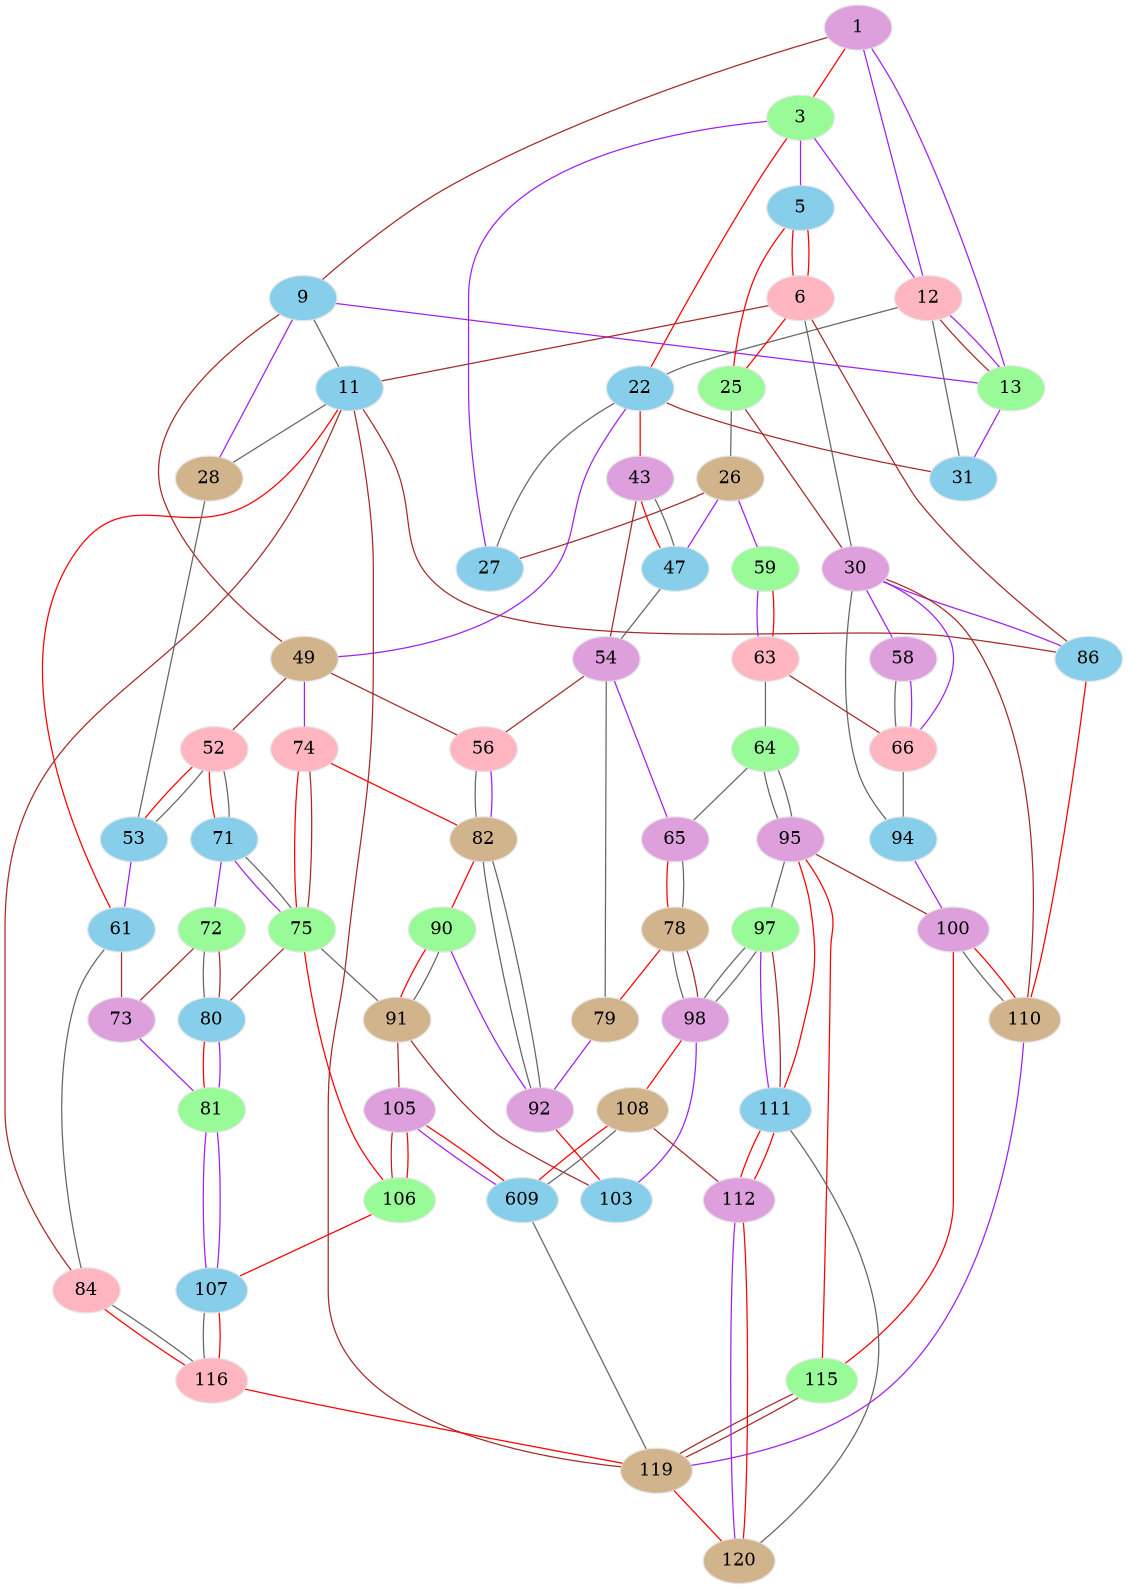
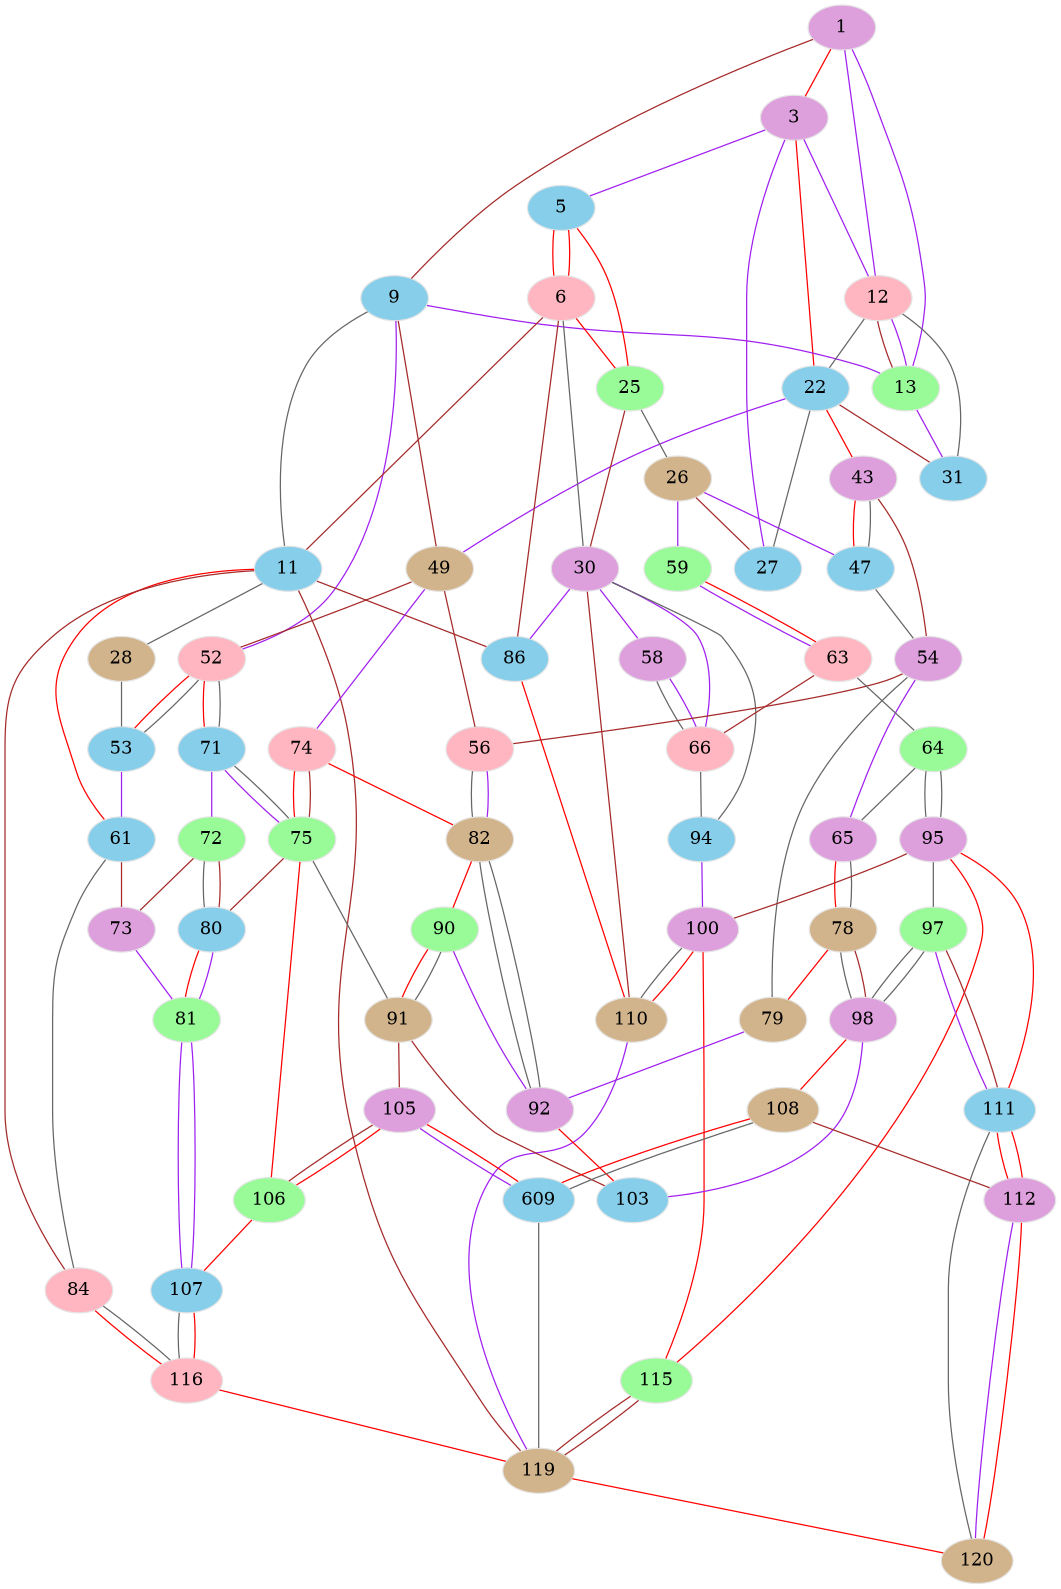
(801, 118) -> (794, 118)
(256, 388) -> (372, 514)
